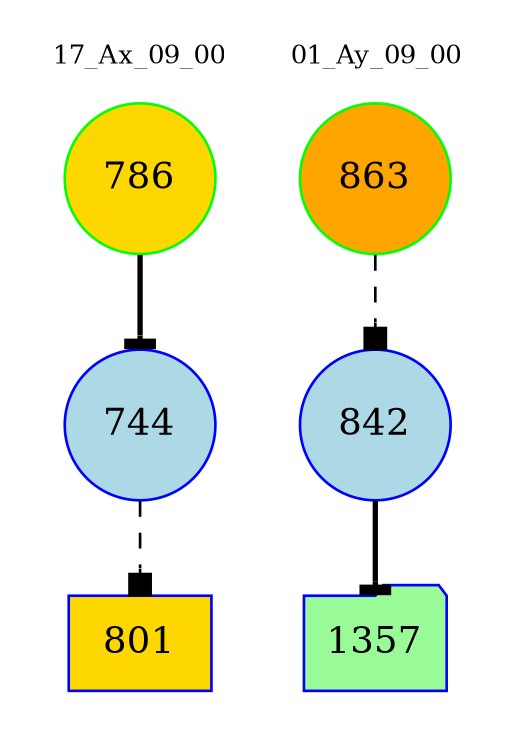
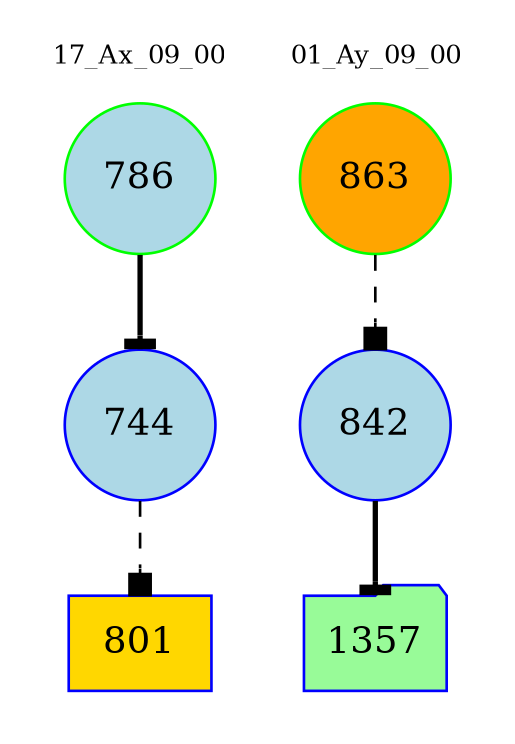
(140, 179) -> (140, 179)
